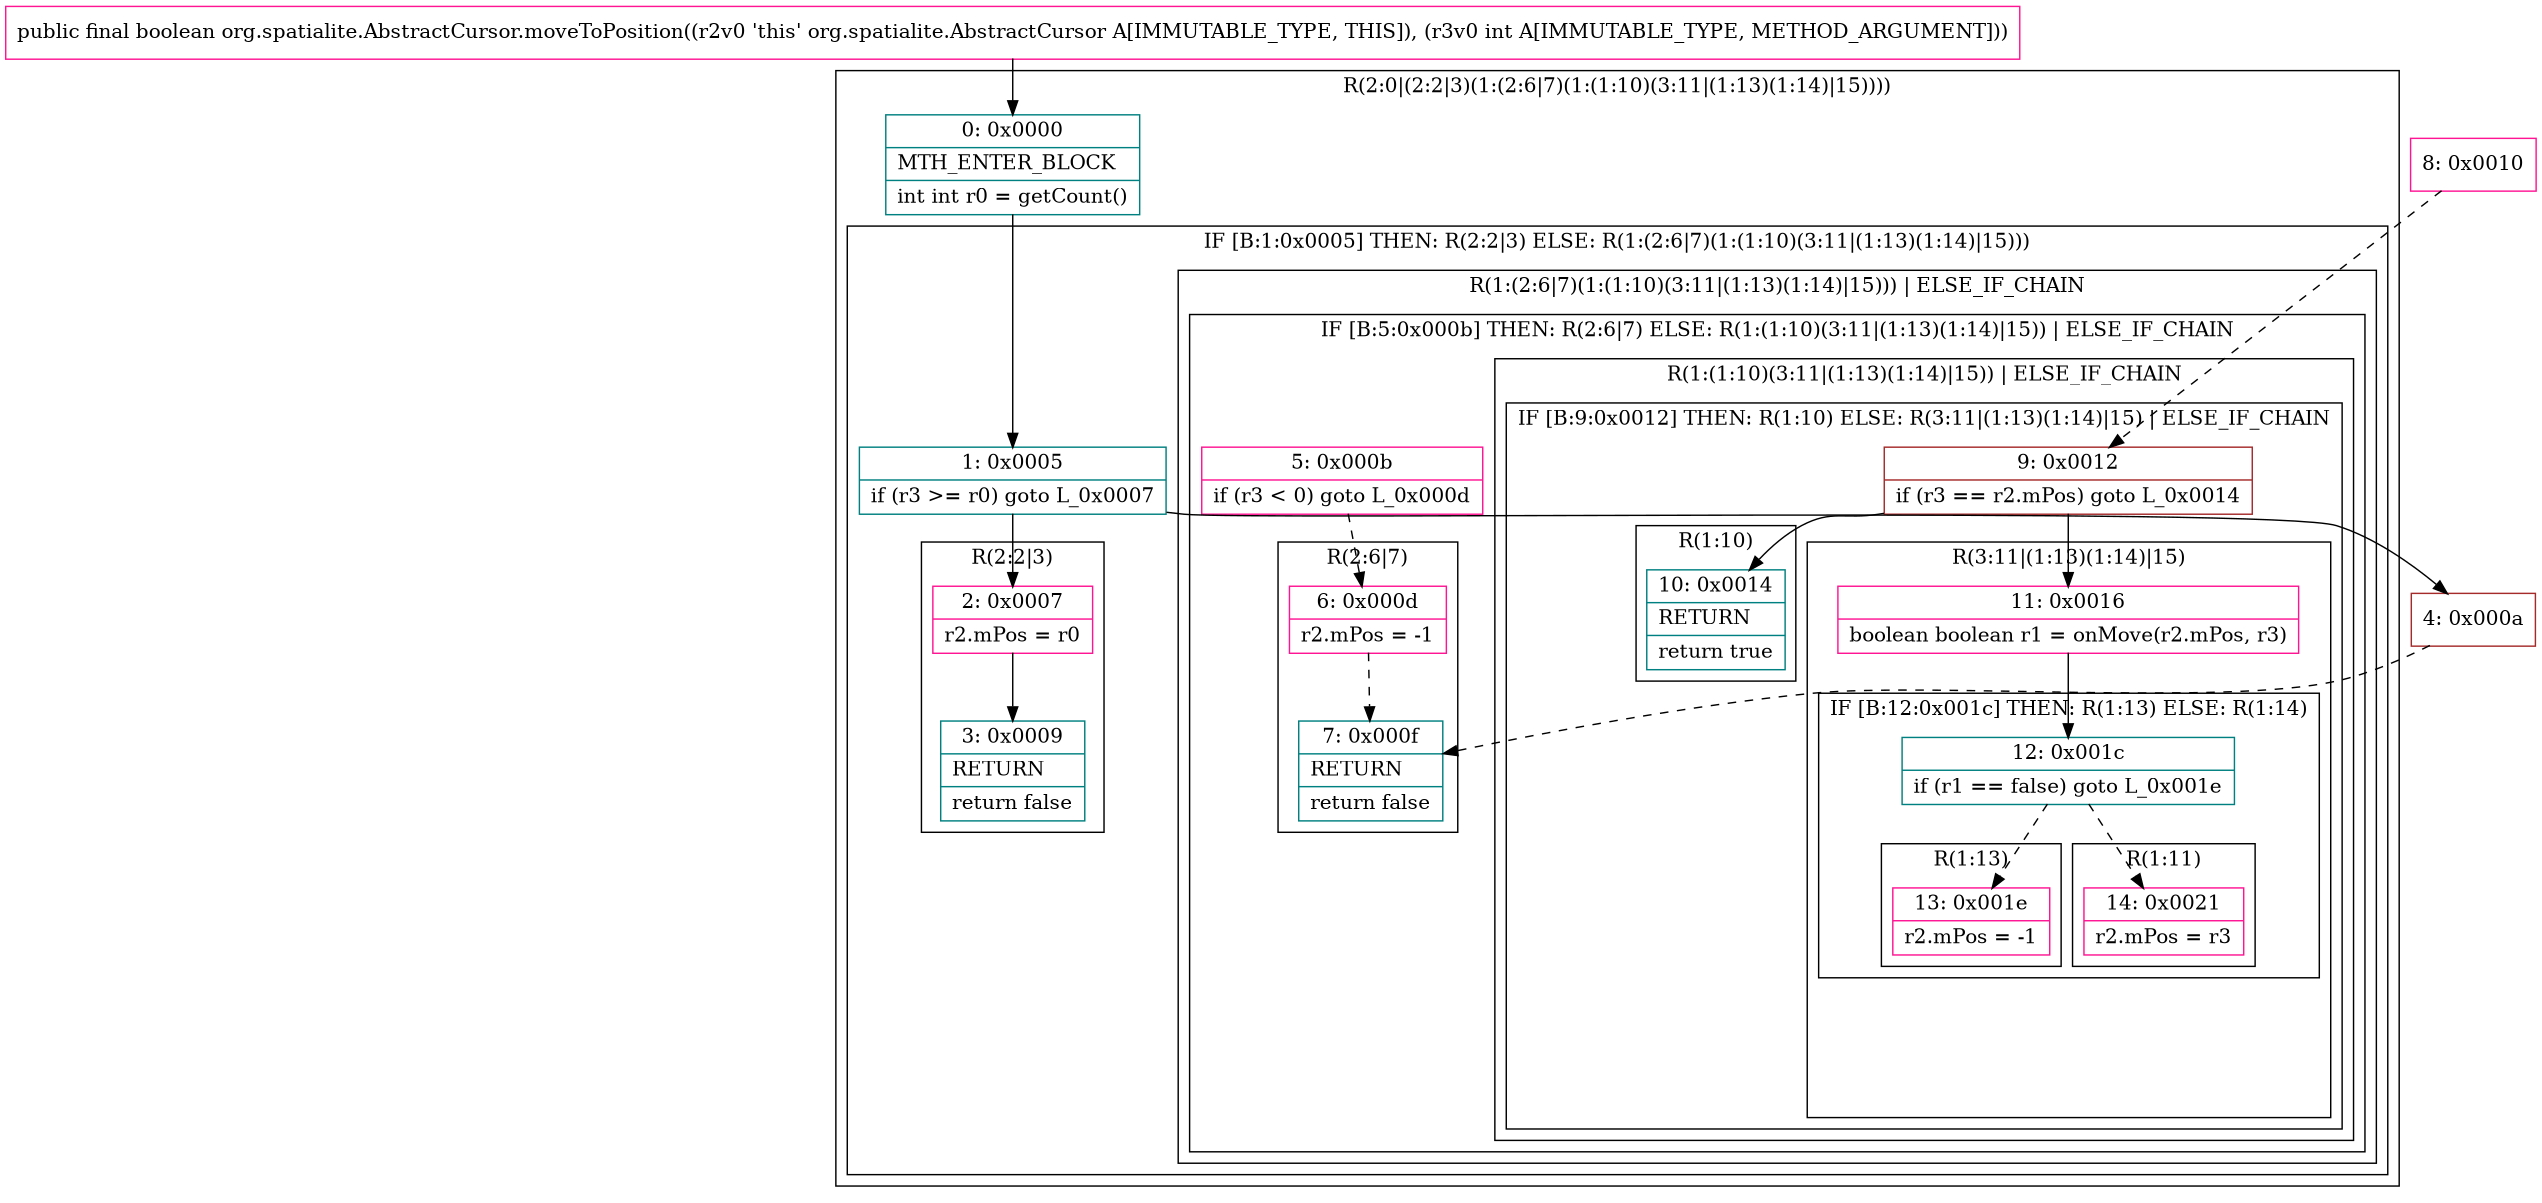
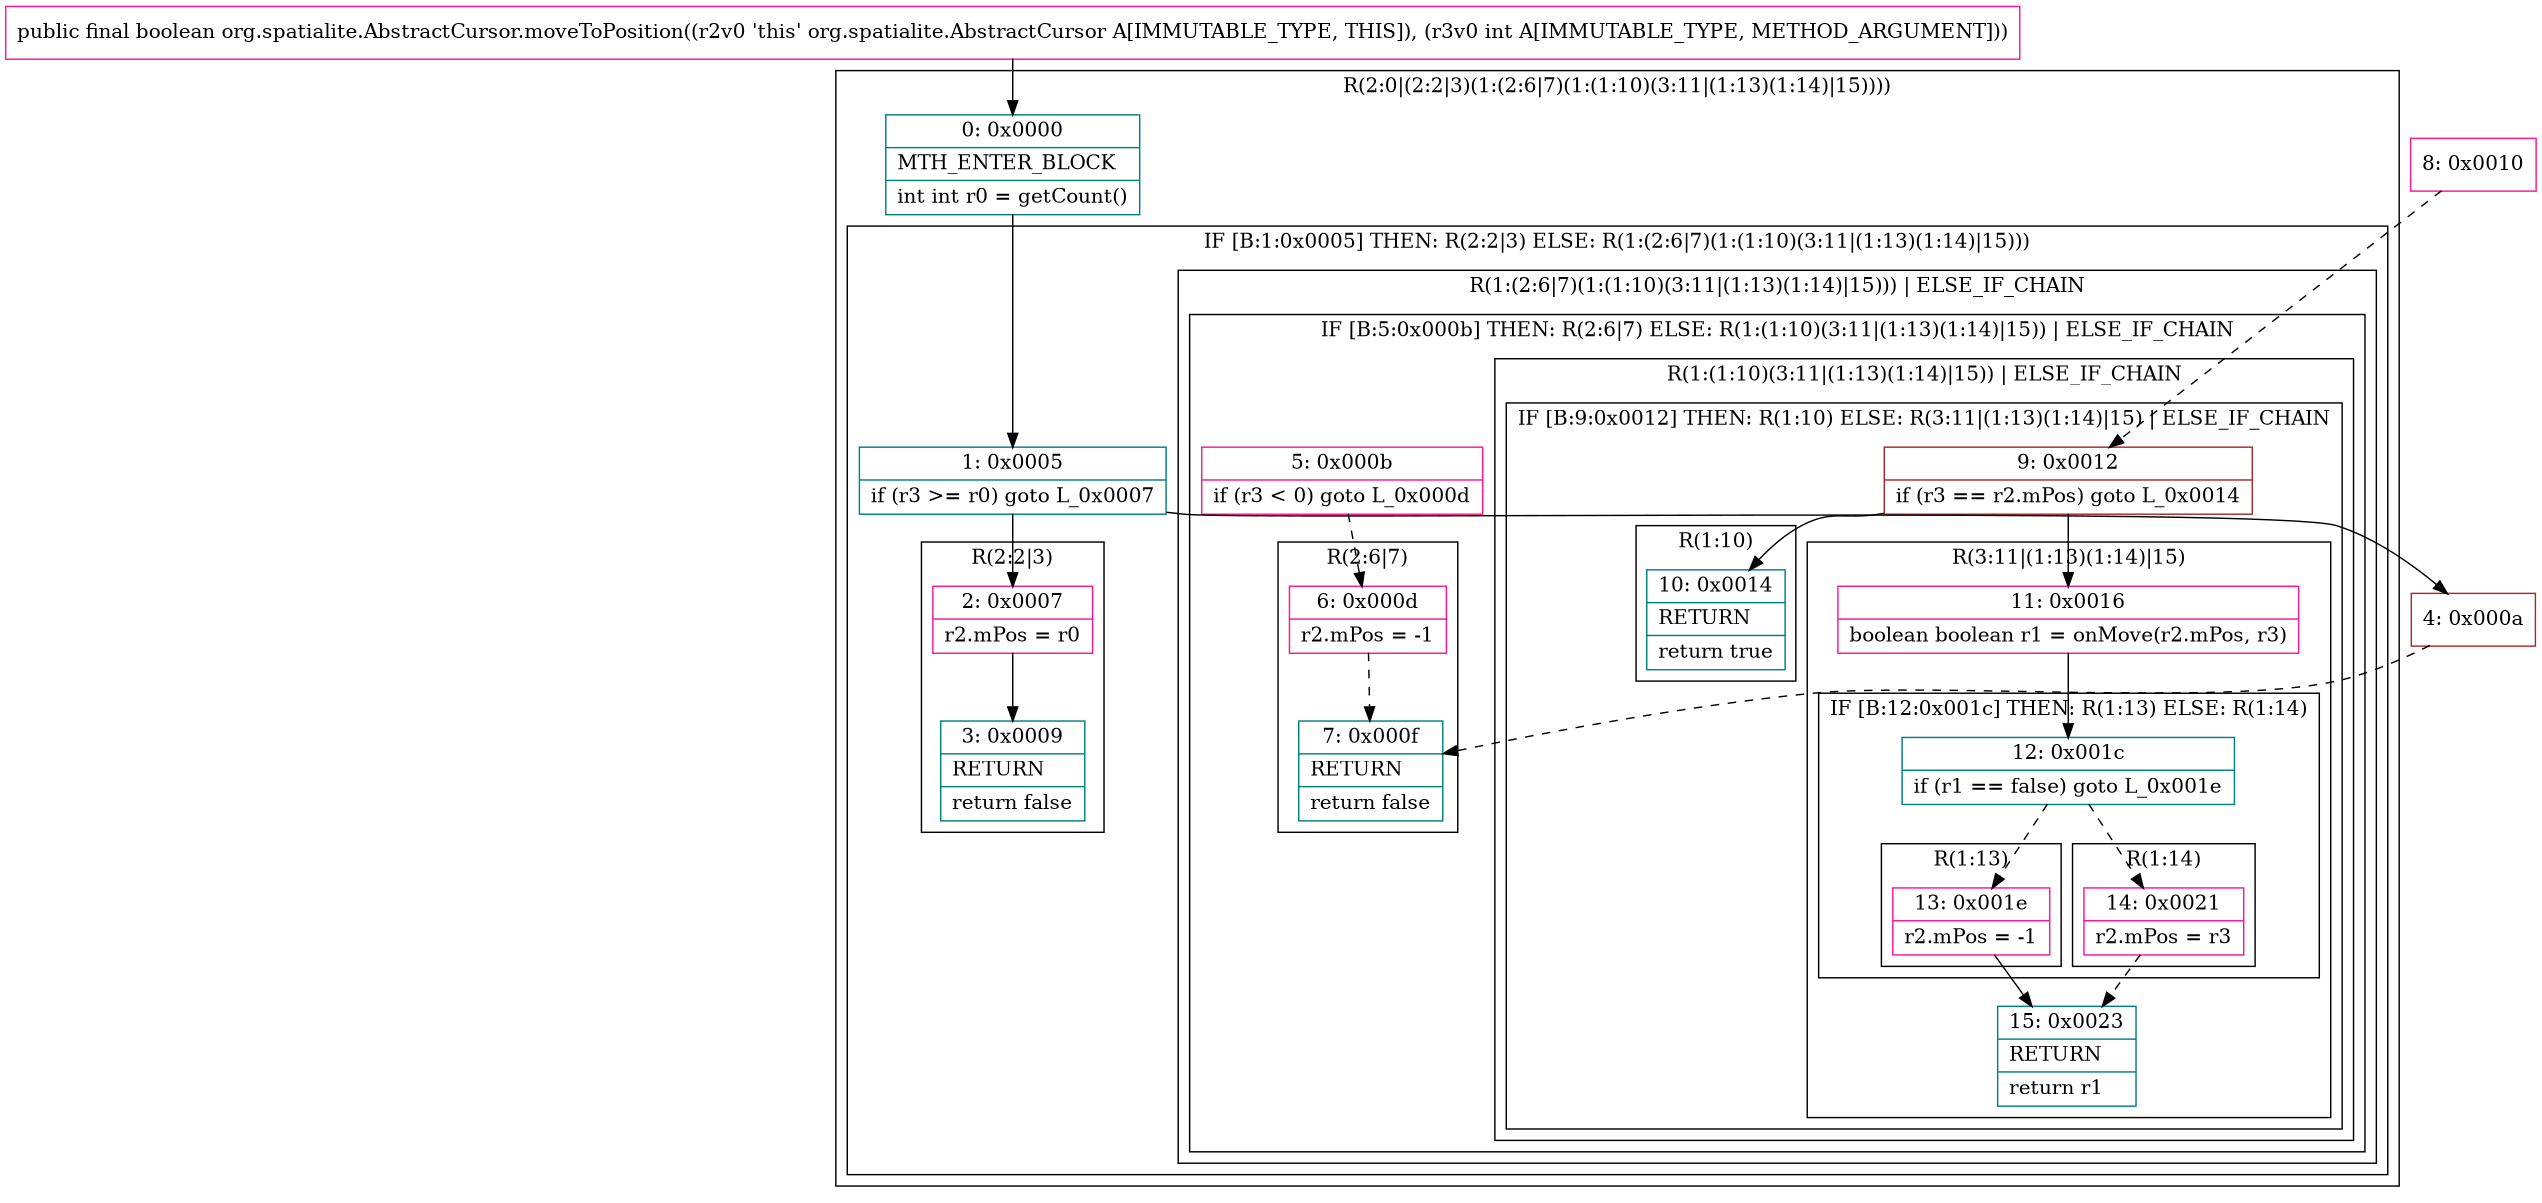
(2164, 860) -> (2164, 860)
none -> (2067, 1056)
